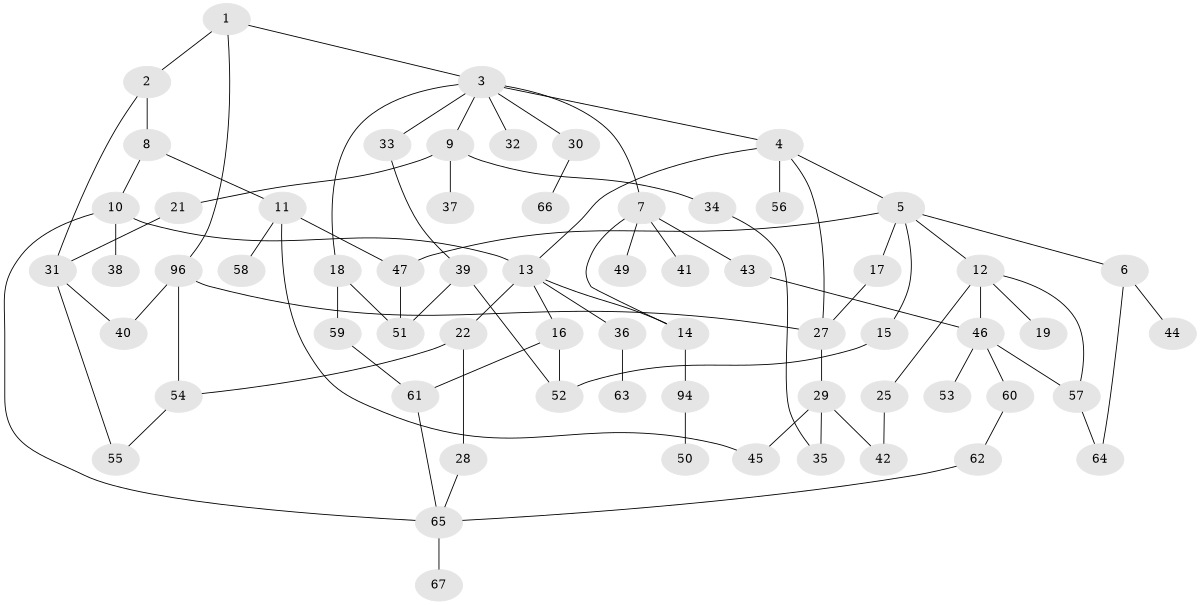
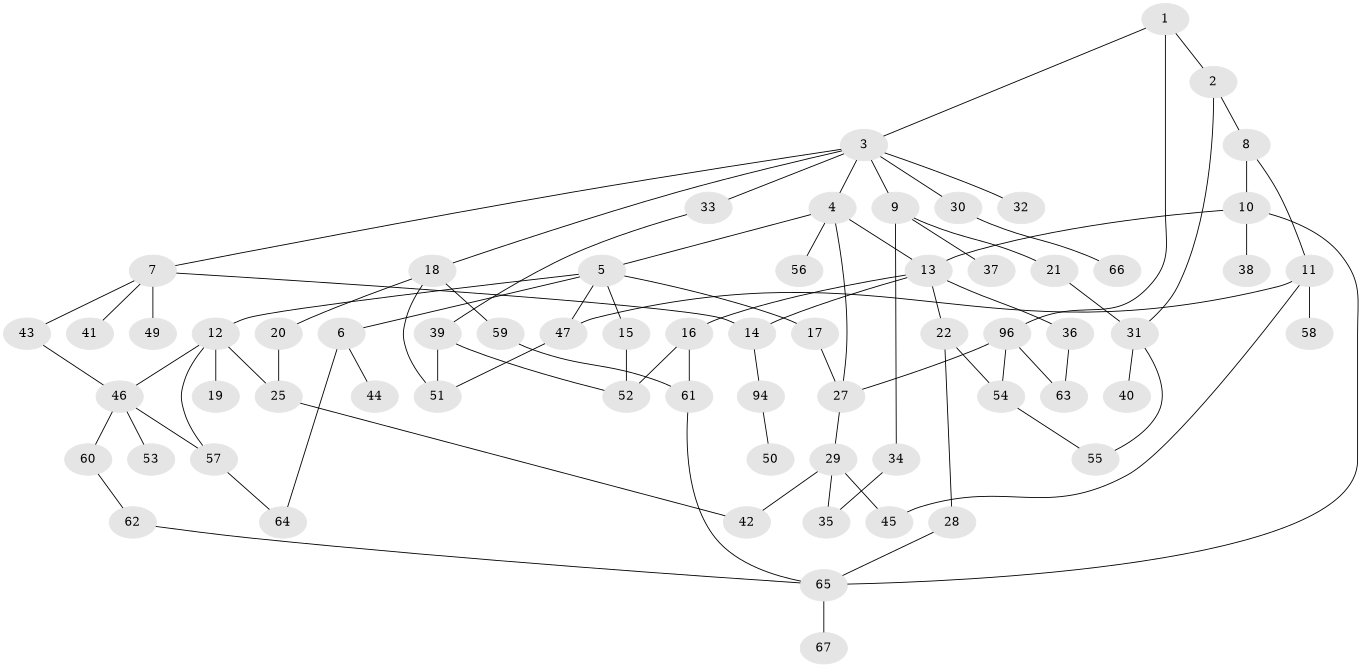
(151, 302) -> (1036, 365)
none -> (279, 334)
